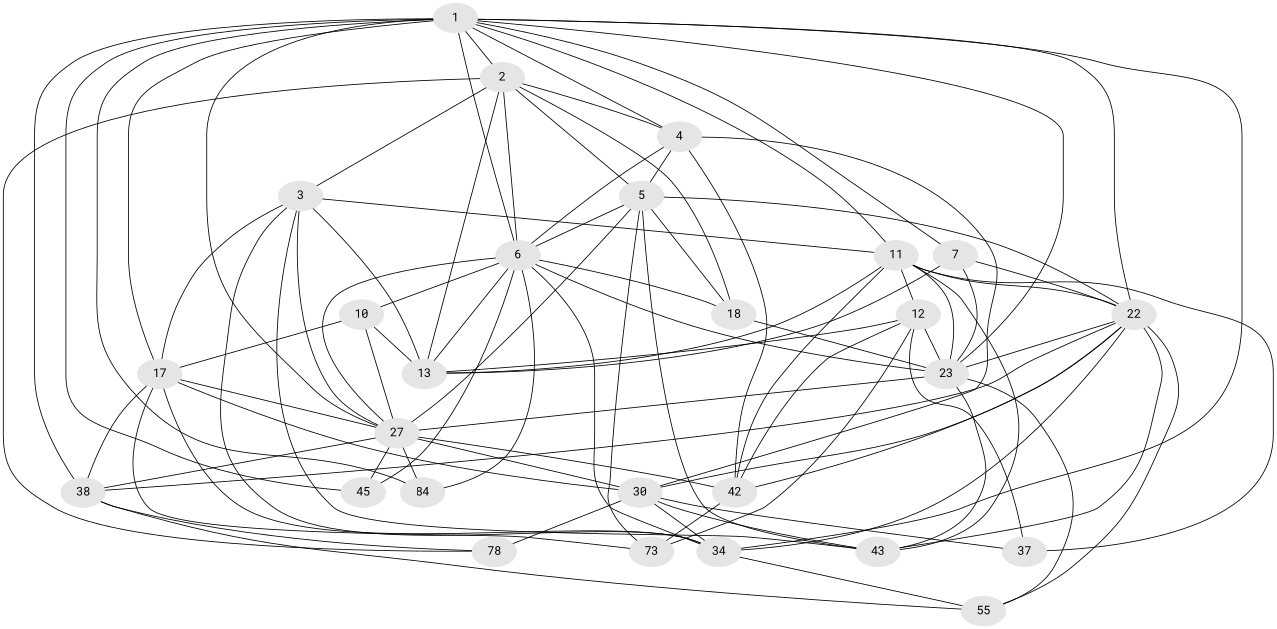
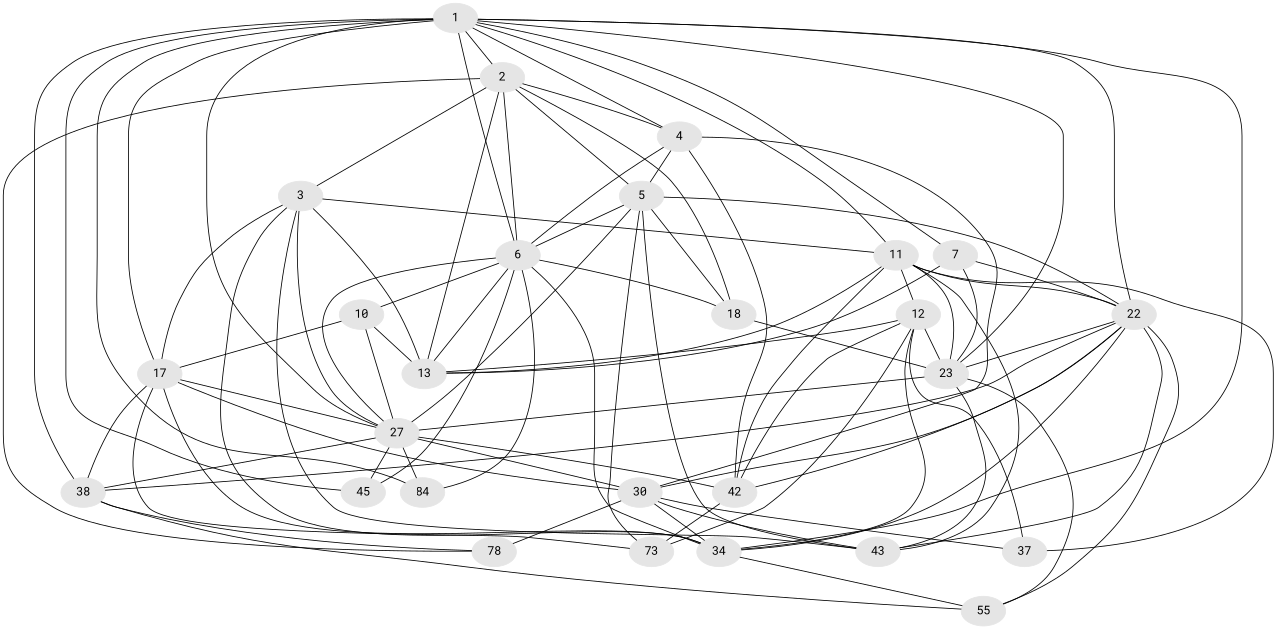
(725, 335) -> none
none -> (913, 504)
